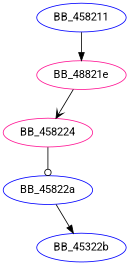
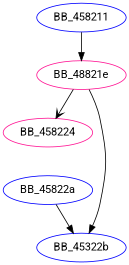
none -> (106, 157)
(48, 158) -> none
